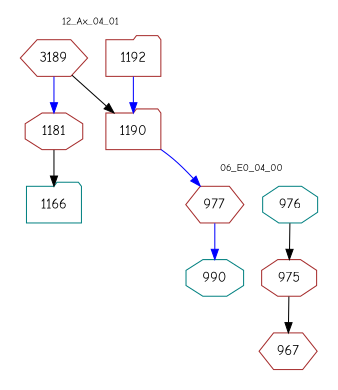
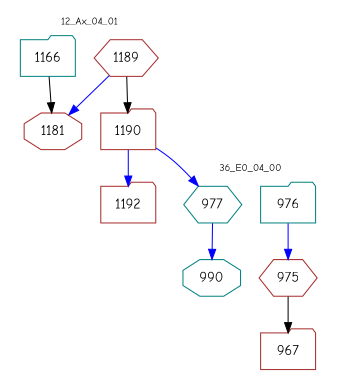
(54, 58) -> (126, 58)
(133, 90) -> (128, 163)
(54, 163) -> (50, 90)
(251, 168) -> (250, 168)
(215, 205) -> (213, 205)
(290, 205) -> (288, 205)
(290, 236) -> (288, 236)
(289, 278) -> (288, 278)
(288, 351) -> (288, 351)
